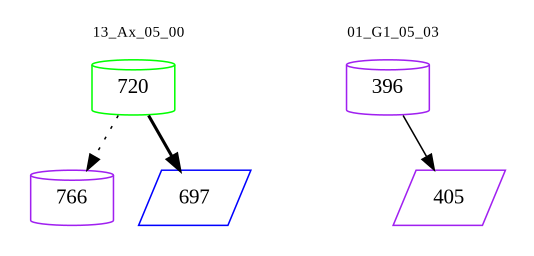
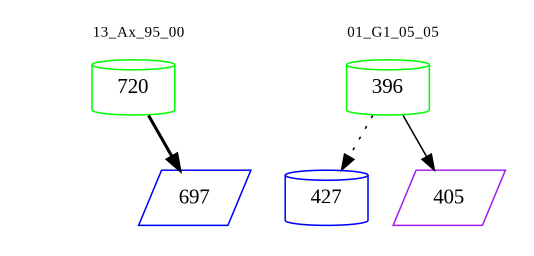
(140, 33) -> (140, 33)
(394, 33) -> (394, 33)
(388, 87) -> (388, 87)
(72, 198) -> none
none -> (327, 198)
